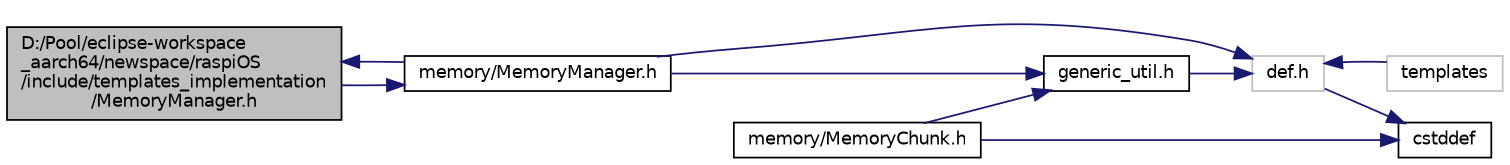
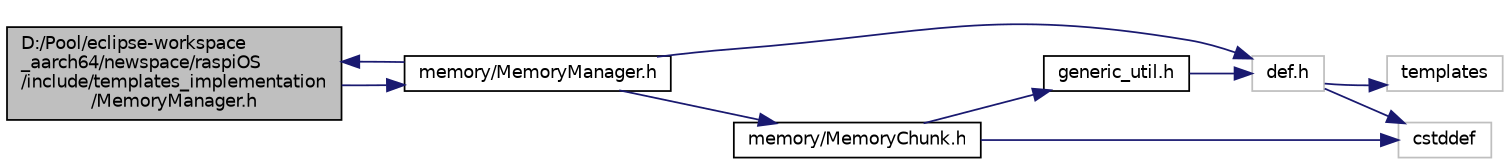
(1365, 62) -> (1347, 85)
(849, 74) -> (689, 105)
(1445, 140) -> (1445, 140)
